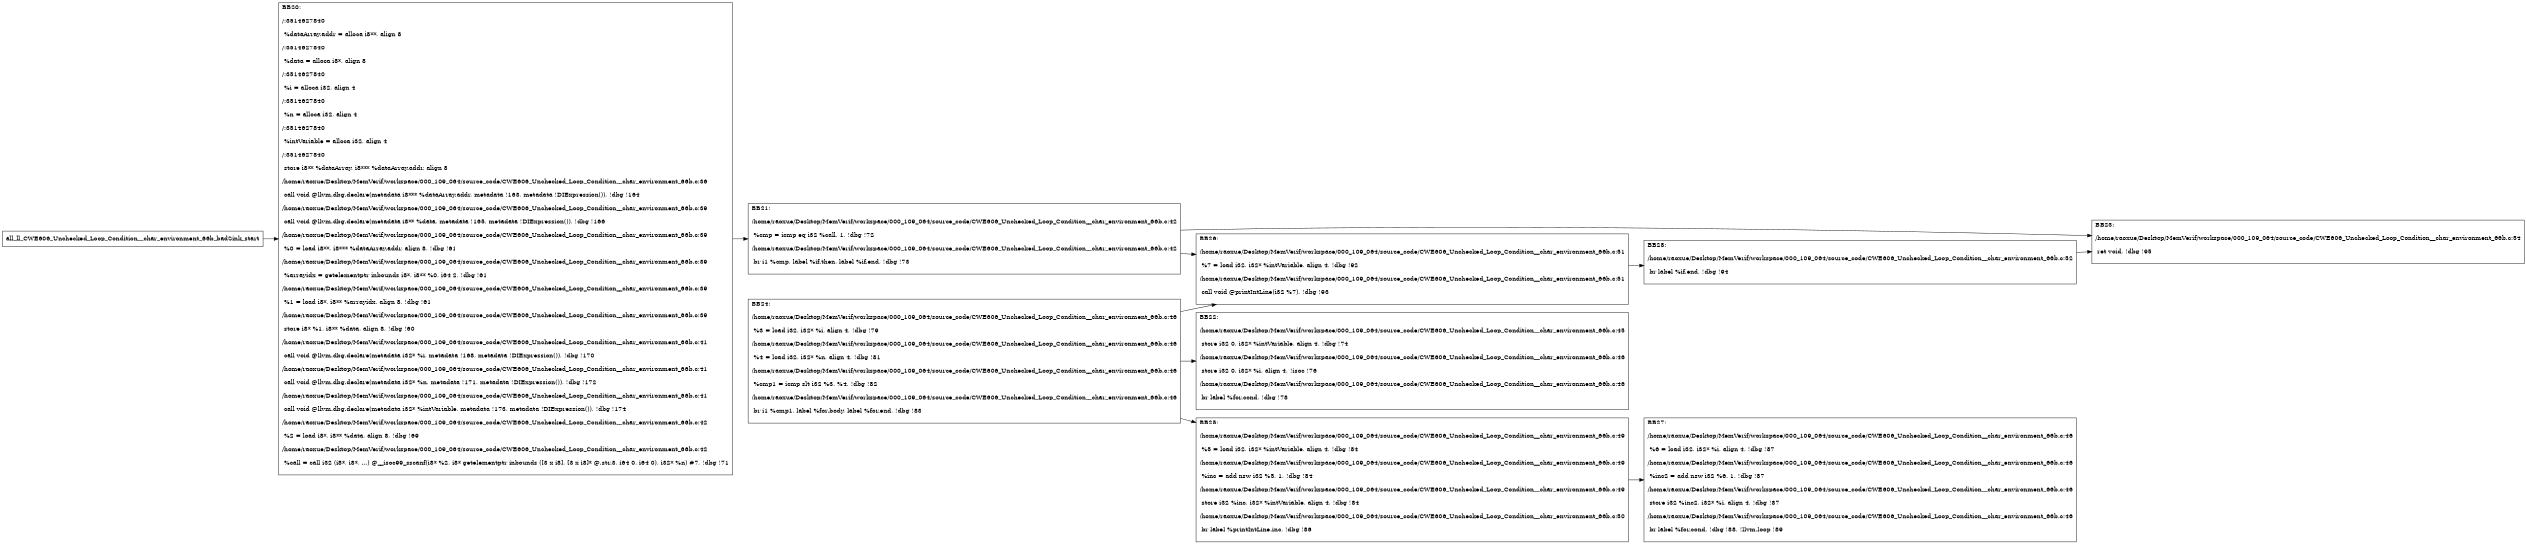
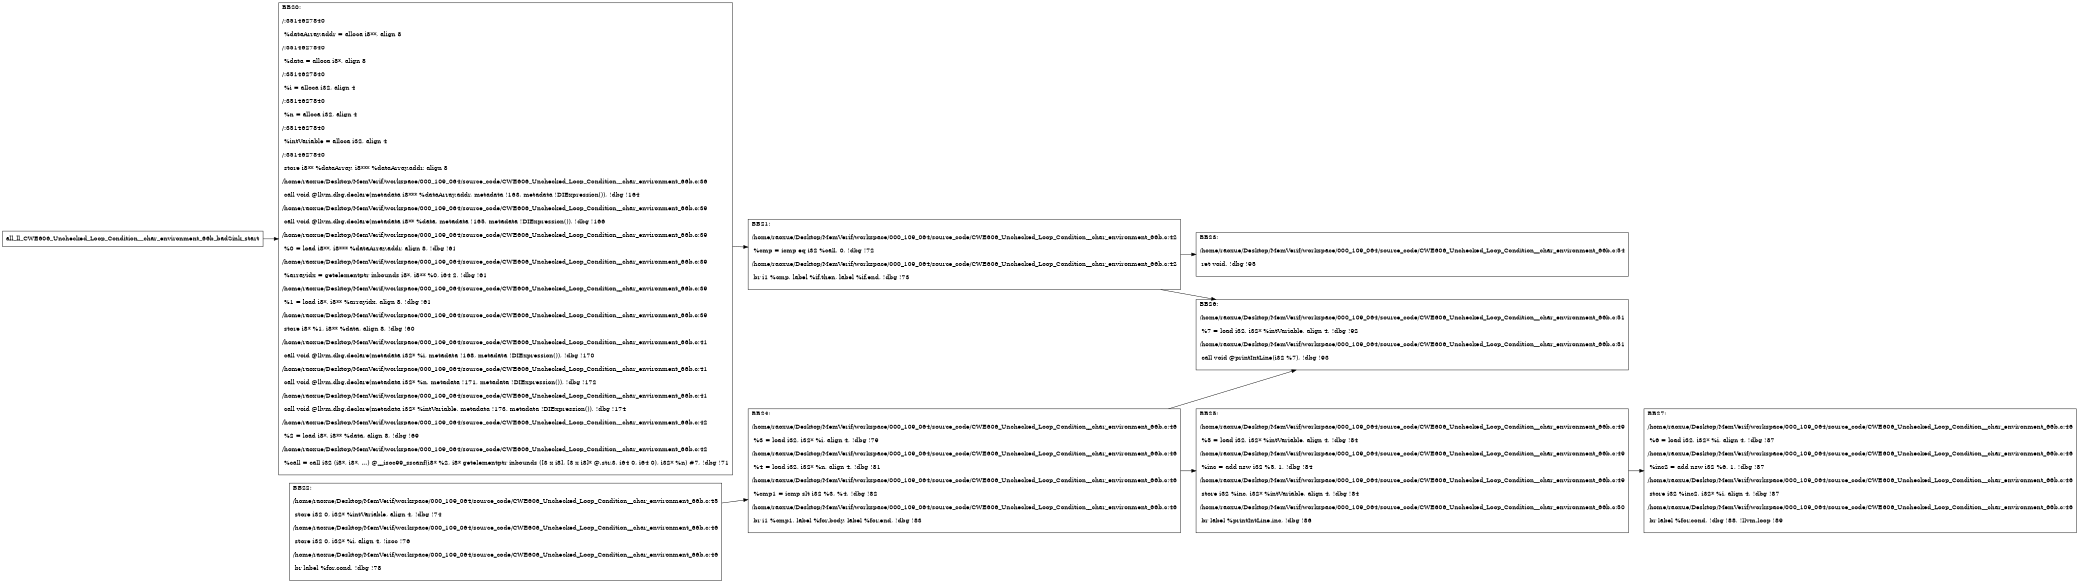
(813, 235) -> (813, 251)
(1860, 262) -> none
(1186, 361) -> (733, 502)
